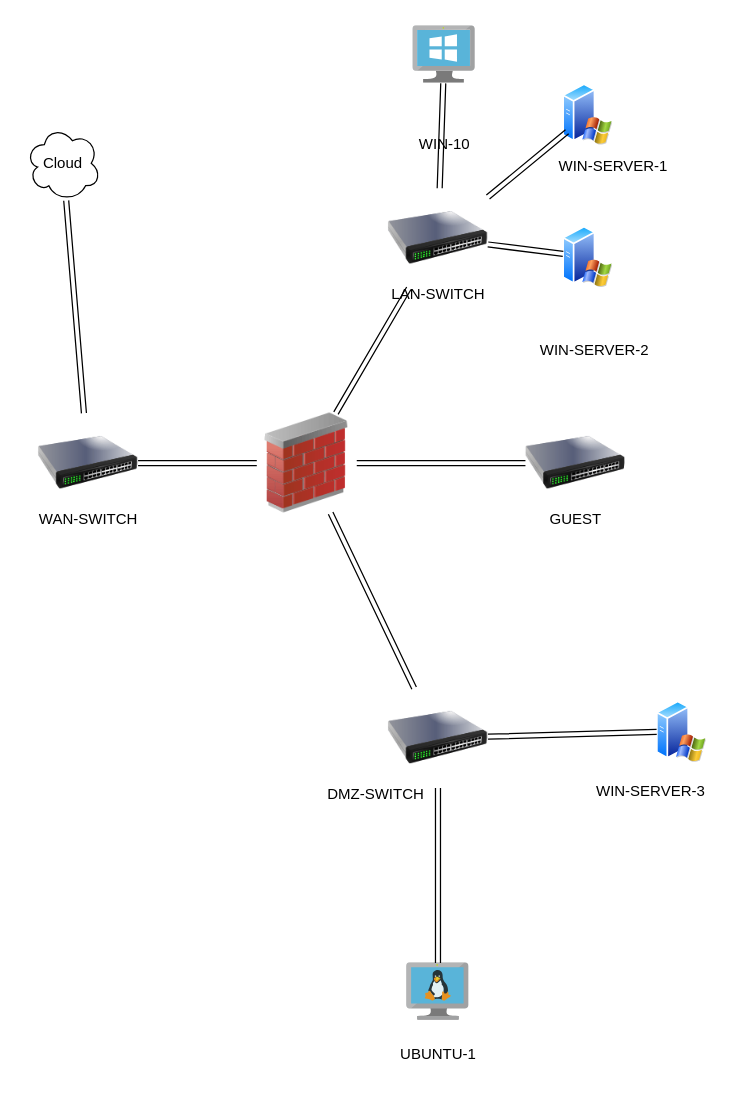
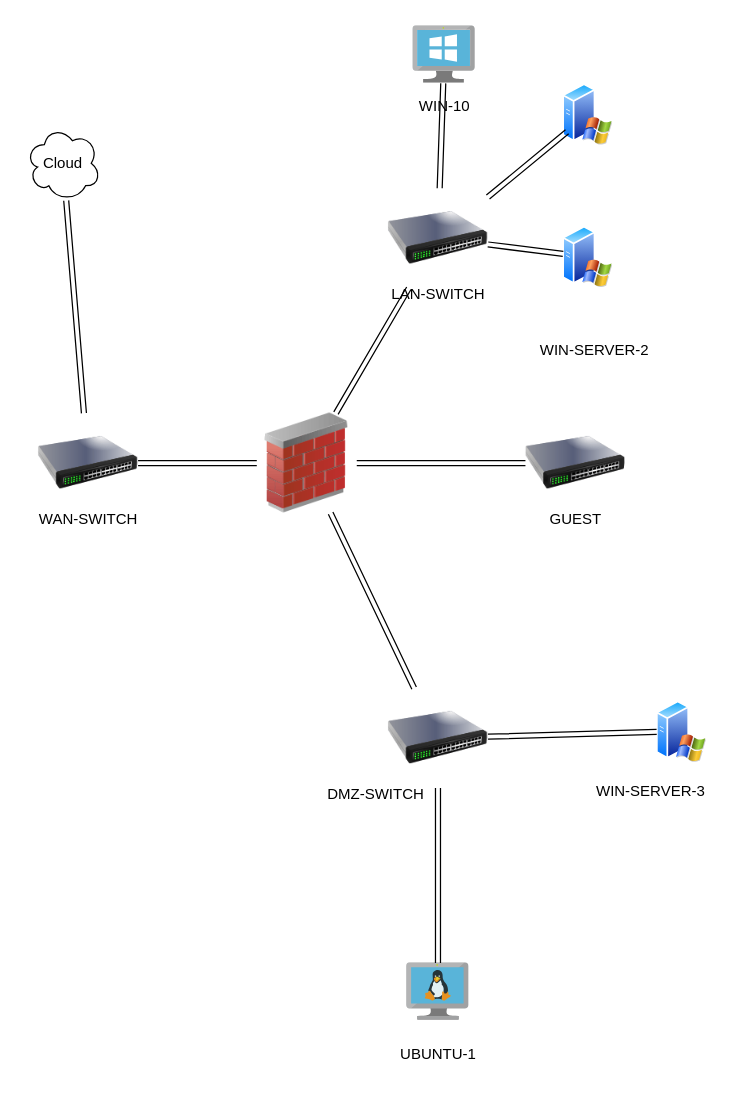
(444, 144) -> (444, 107)
(613, 167) -> none
